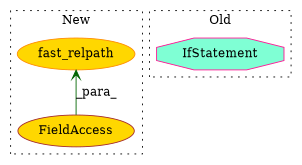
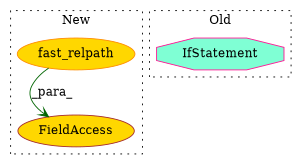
(76, 97) -> (31, 88)
